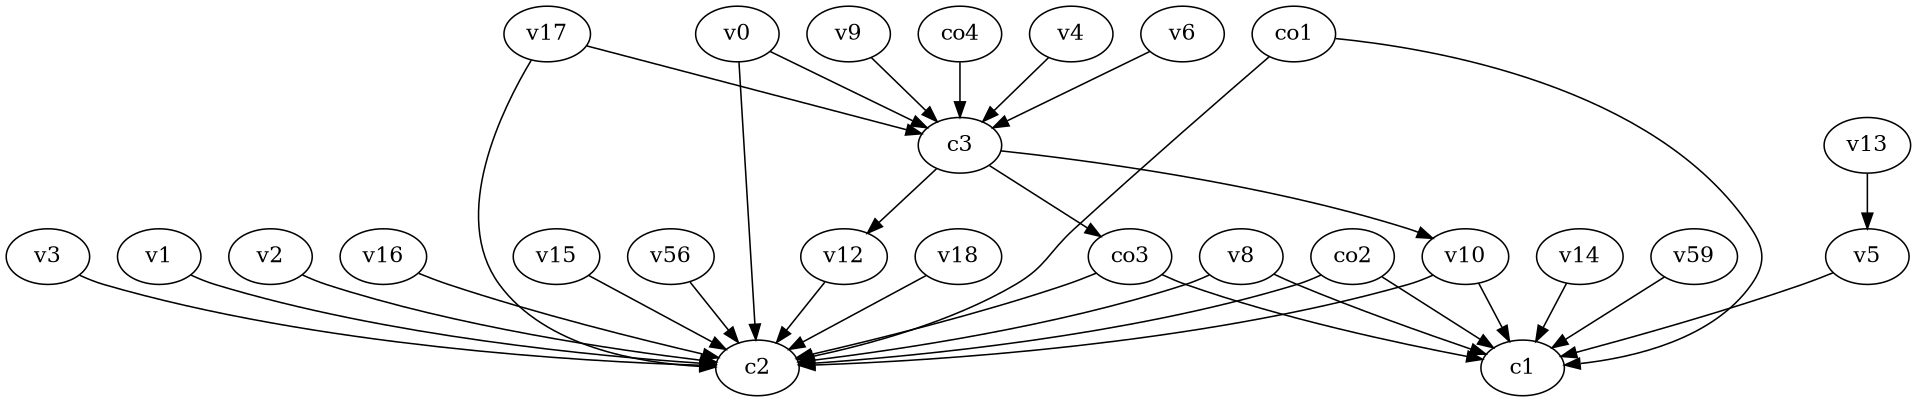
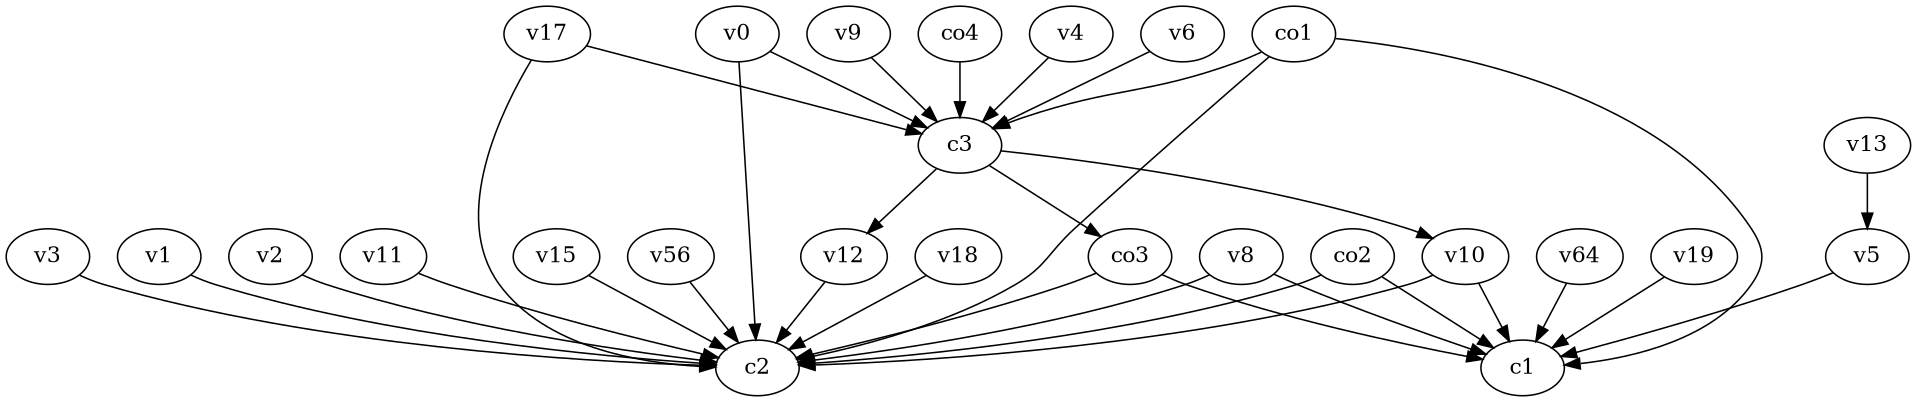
none -> (1136, 90)
(383, 257) -> (383, 257)
(1580, 257) -> (1580, 257)
(1694, 257) -> (1694, 257)
